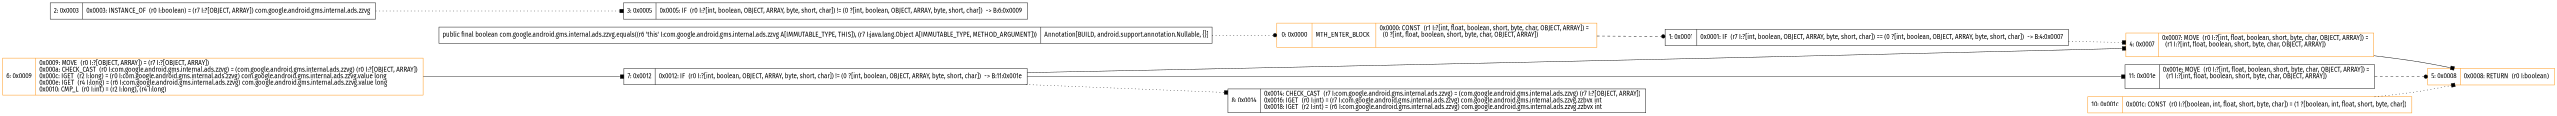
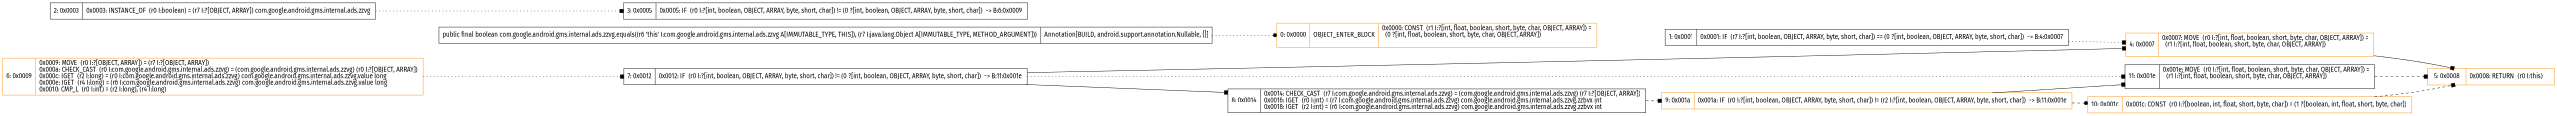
(1343, 35) -> (1344, 35)
(1629, 36) -> none
(2507, 76) -> (2507, 76)
(521, 77) -> (521, 77)
(1574, 77) -> (1574, 77)
(2399, 77) -> (2399, 77)
(1125, 88) -> (1125, 88)
(2413, 92) -> (2413, 92)
none -> (1867, 101)
